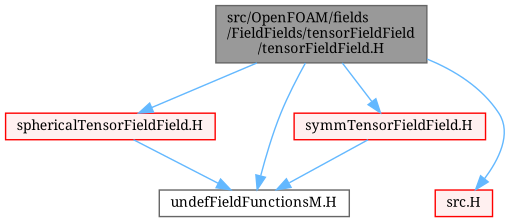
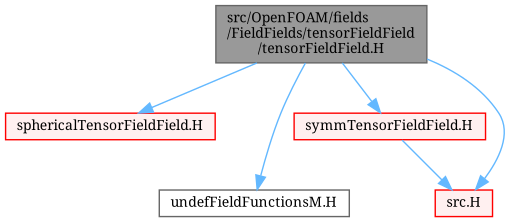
(329, 161) -> (422, 160)
(176, 162) -> none
